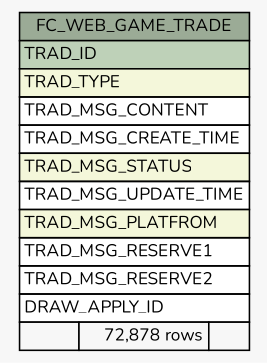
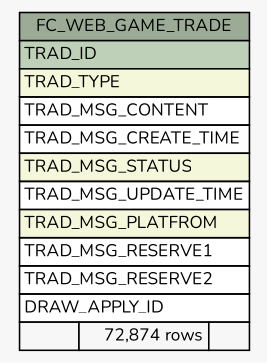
(154, 335) -> (154, 335)
